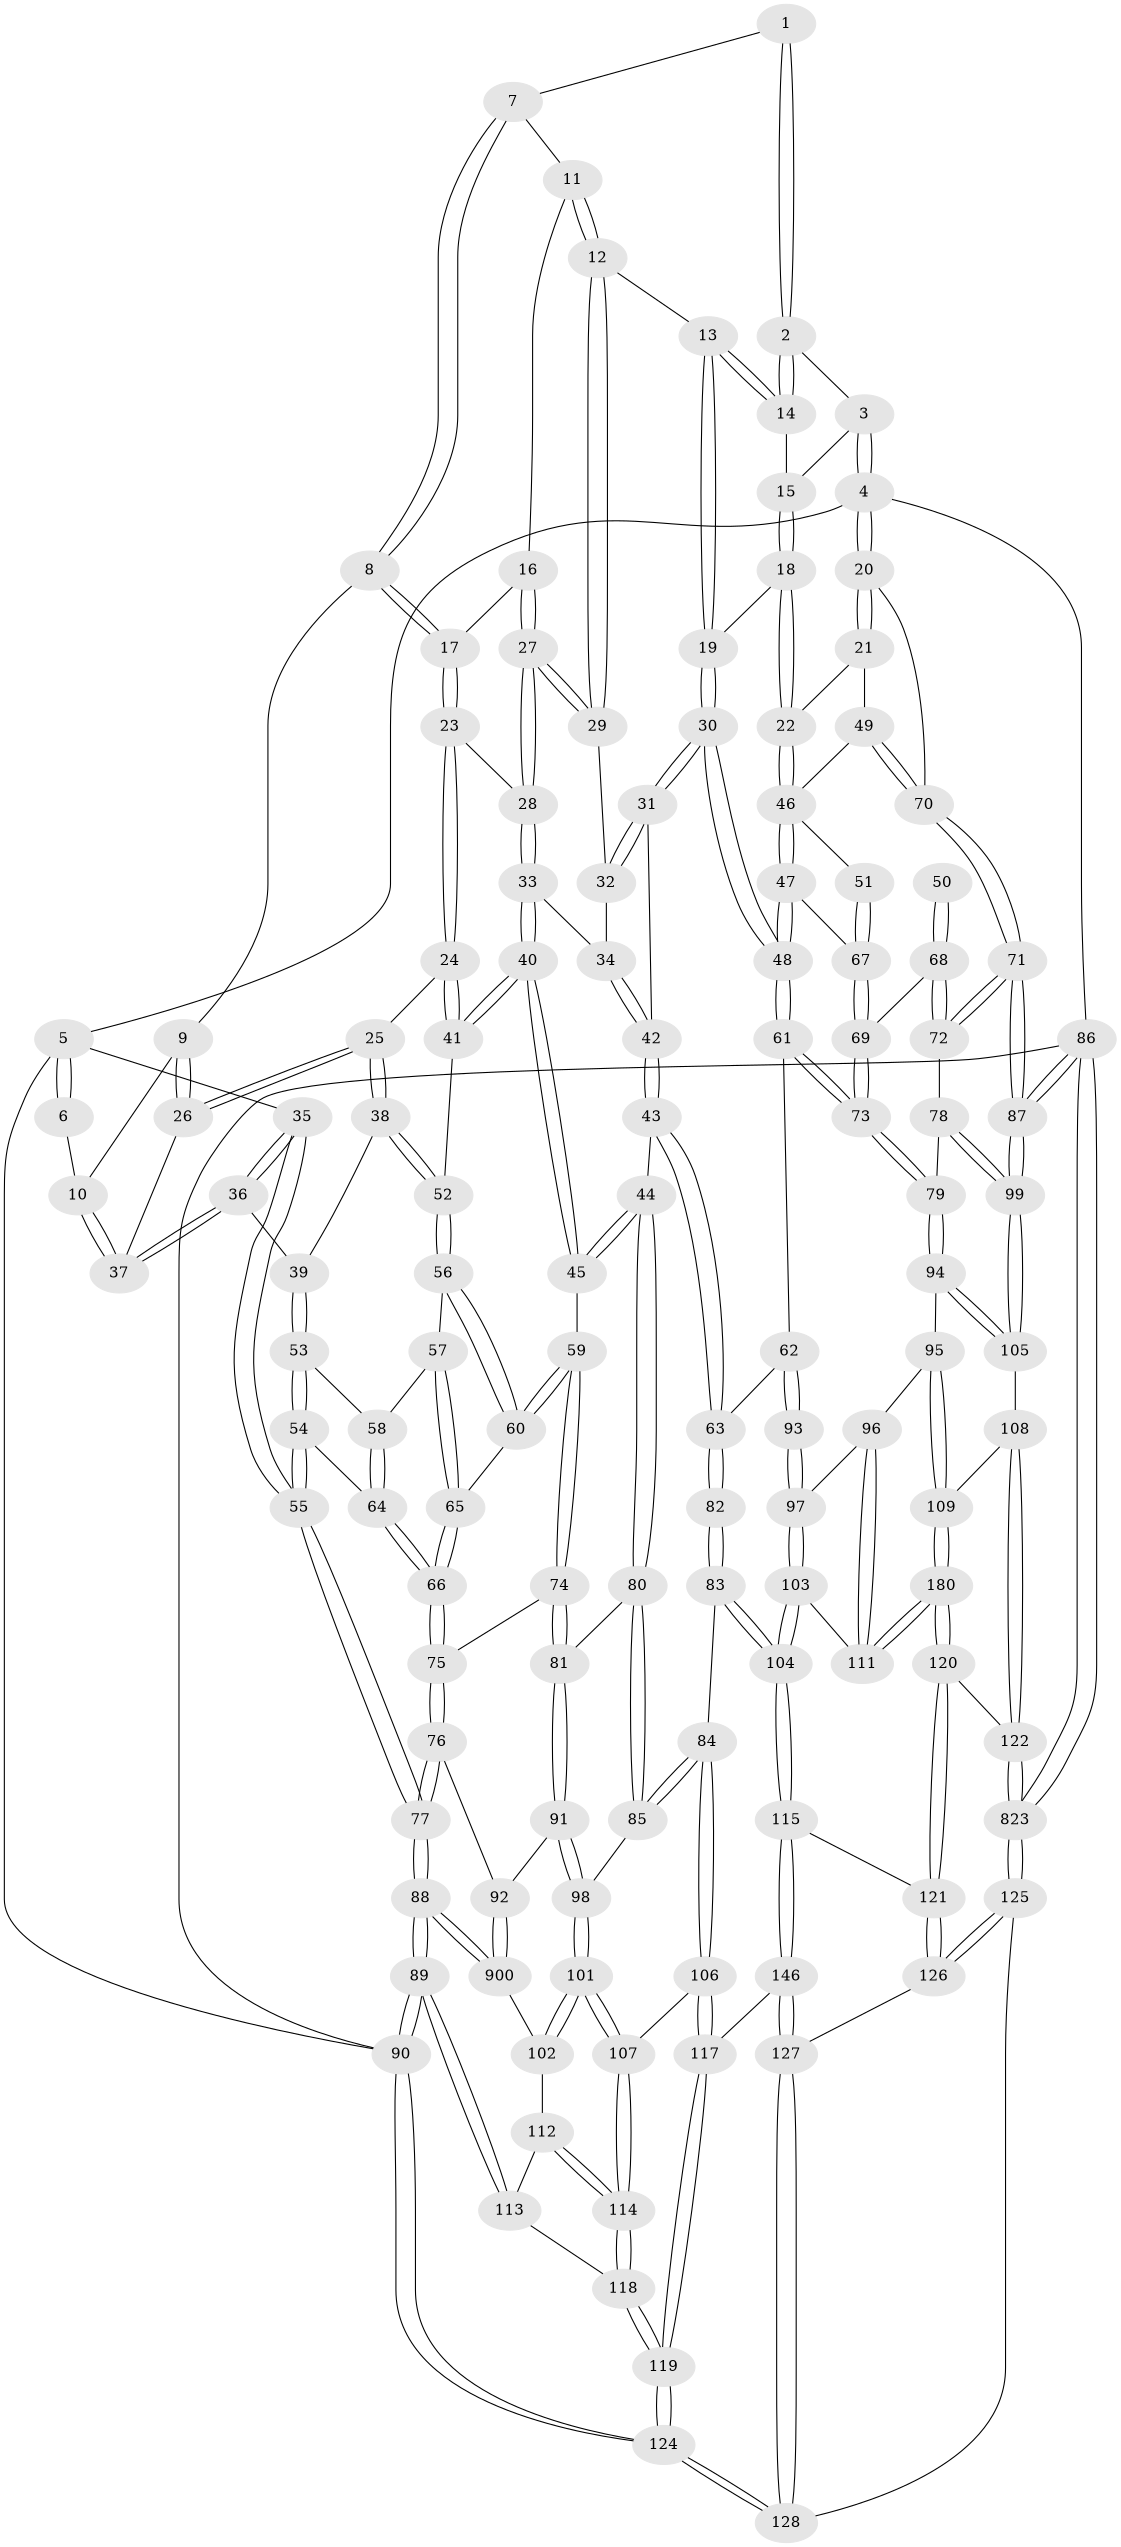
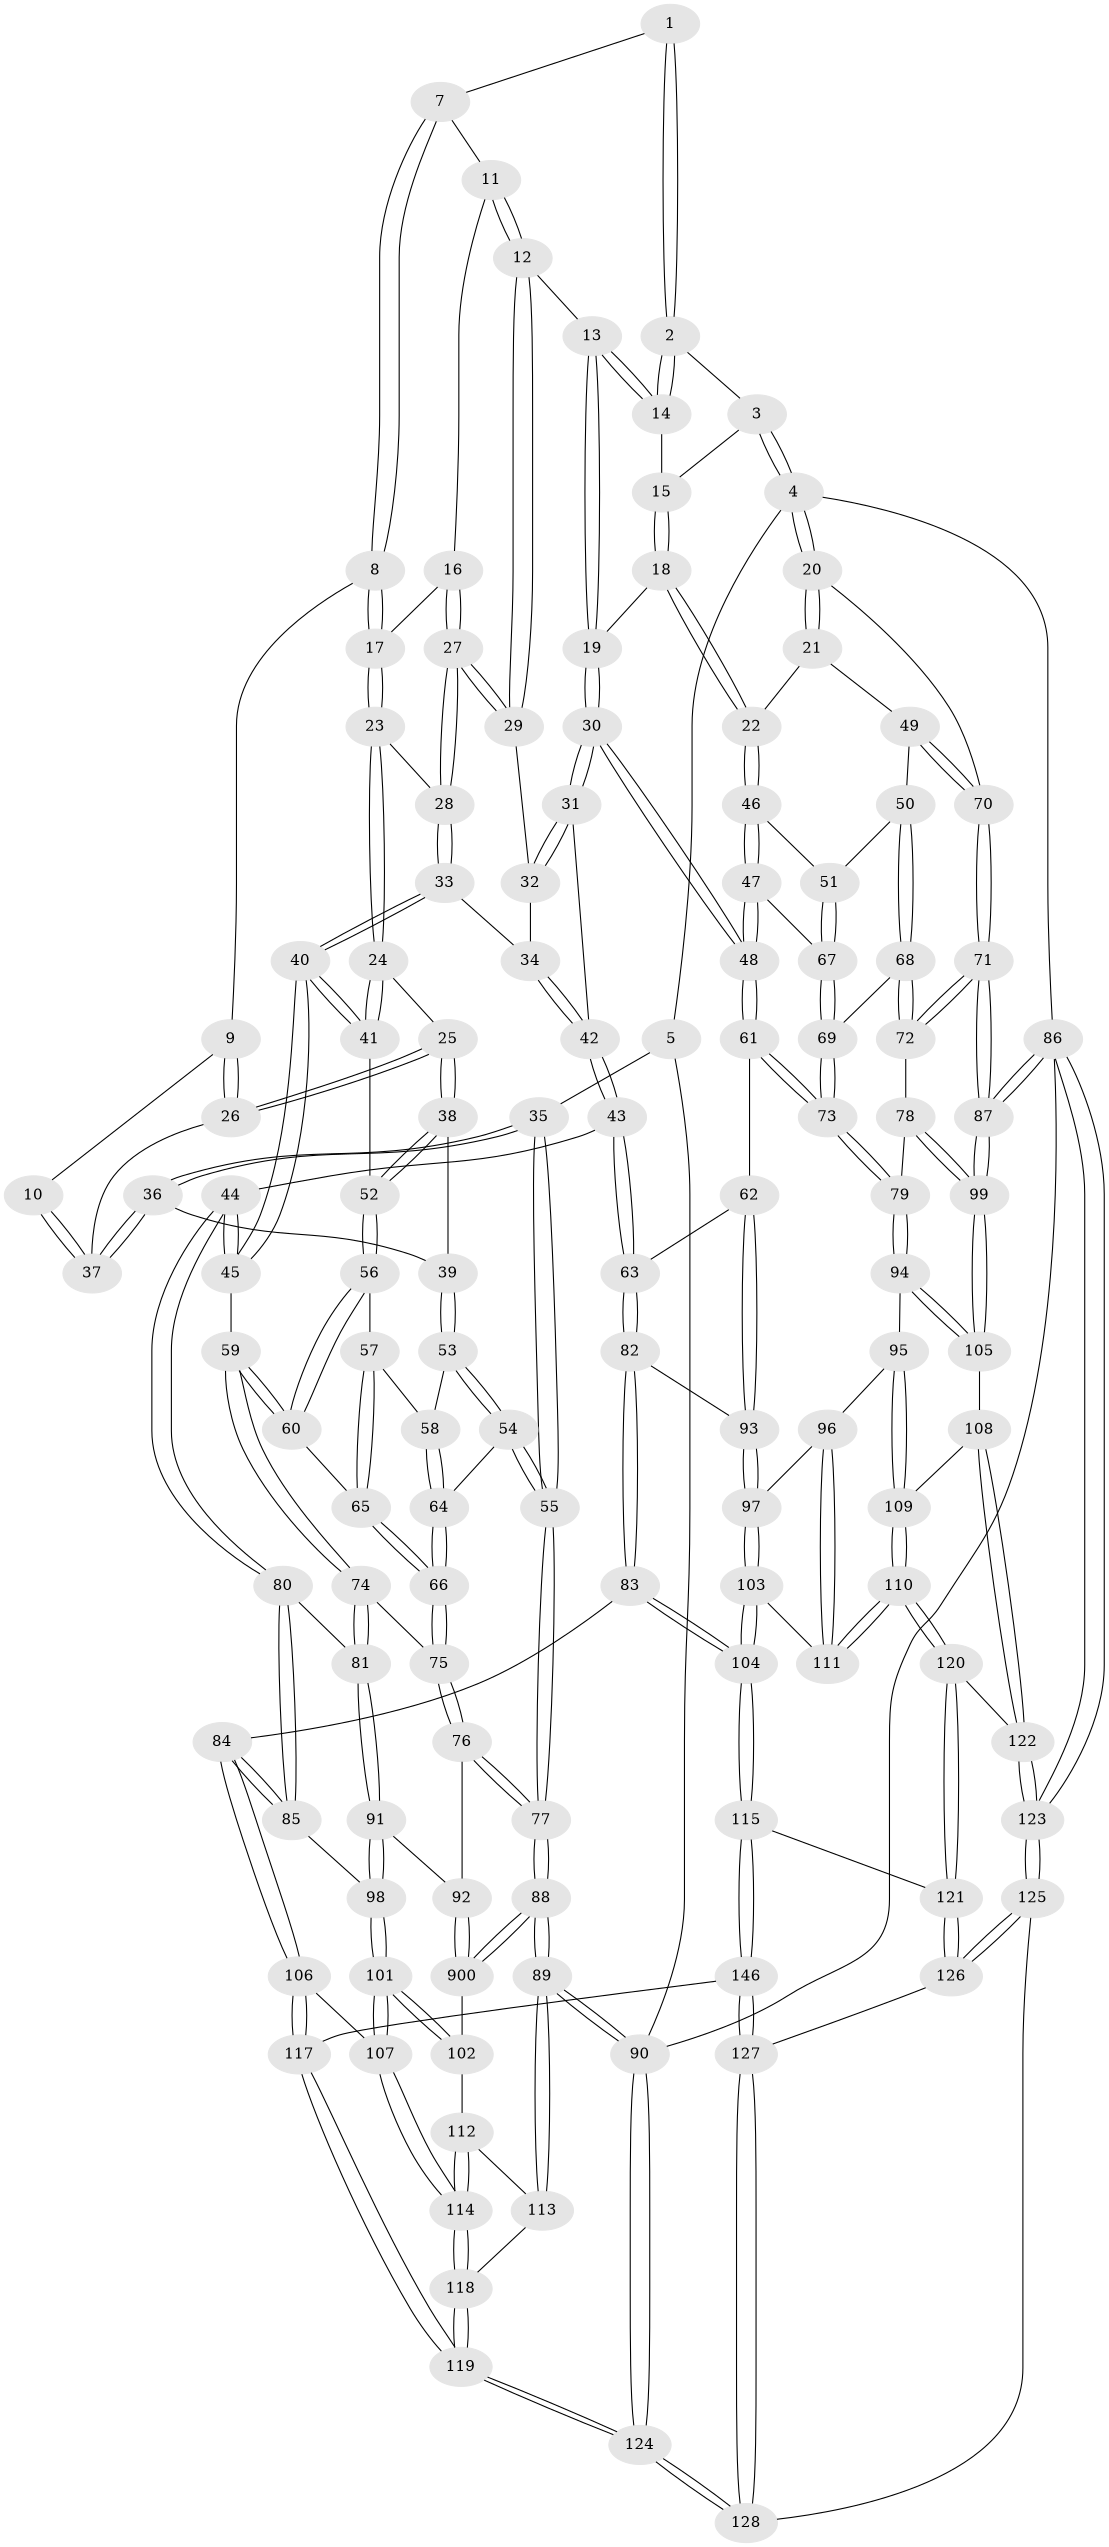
(826, 766) -> (908, 766)
none -> (868, 844)
(64, 1117) -> none
none -> (682, 1386)
(942, 1586) -> (899, 1586)
(1015, 1820) -> (1033, 1820)
